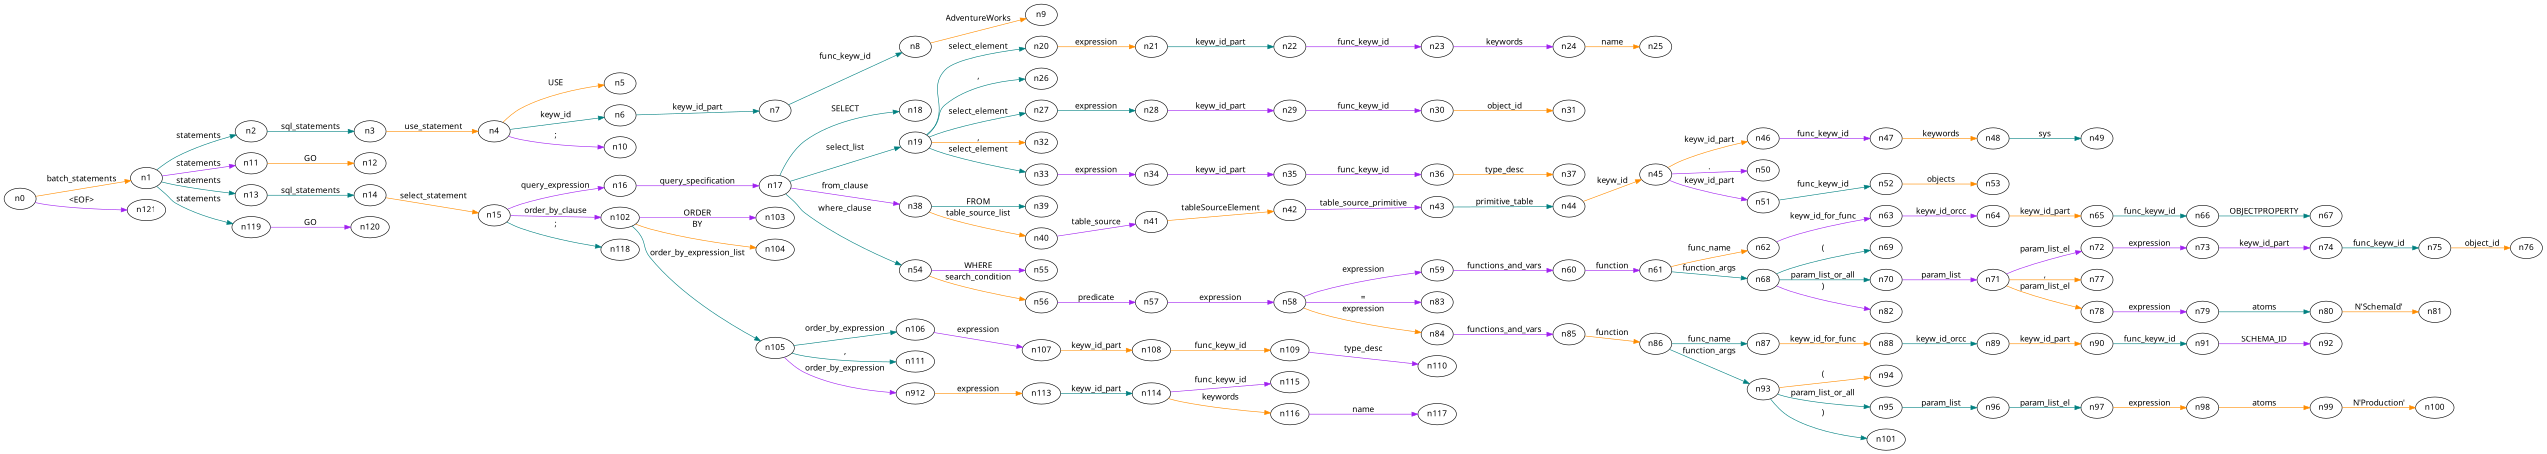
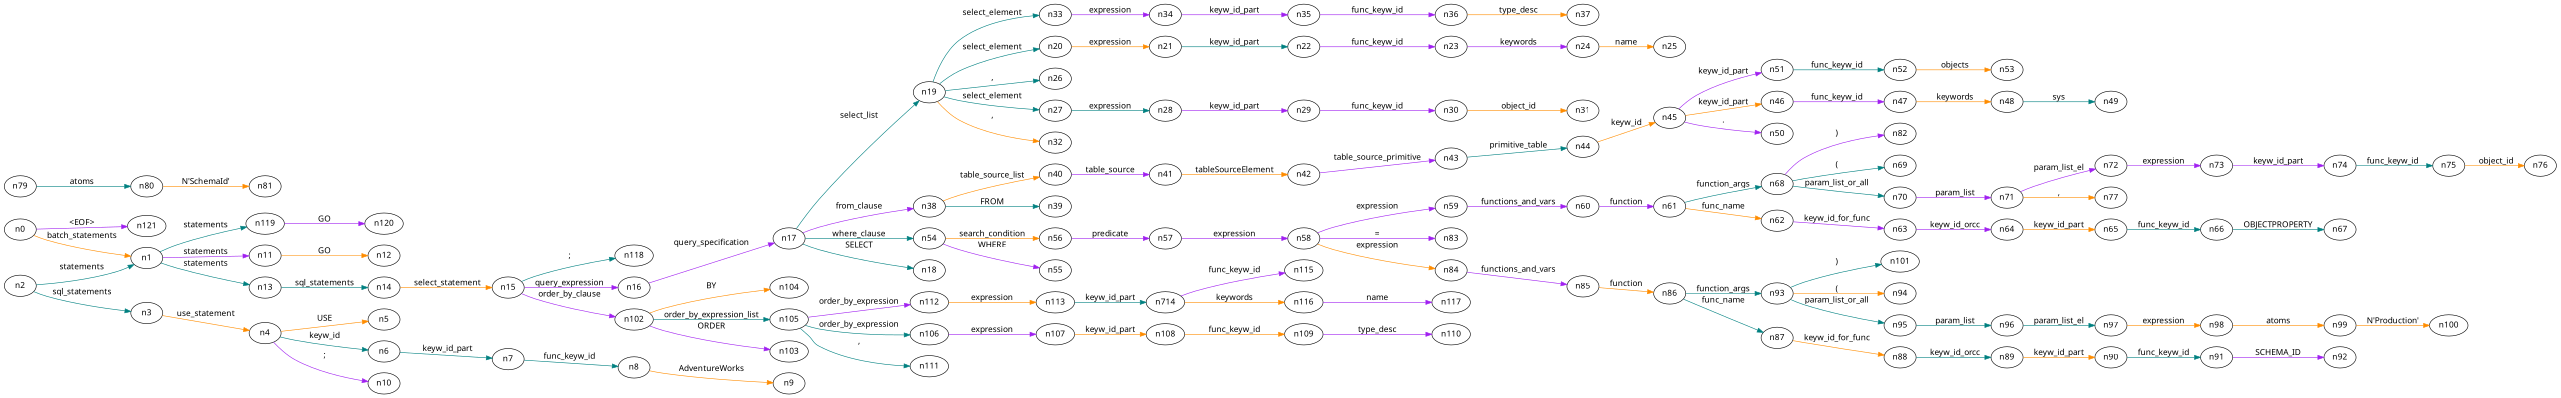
(192, 150) -> (83, 279)
(2097, 312) -> none
(915, 393) -> (929, 302)
(1151, 393) -> (1165, 302)
